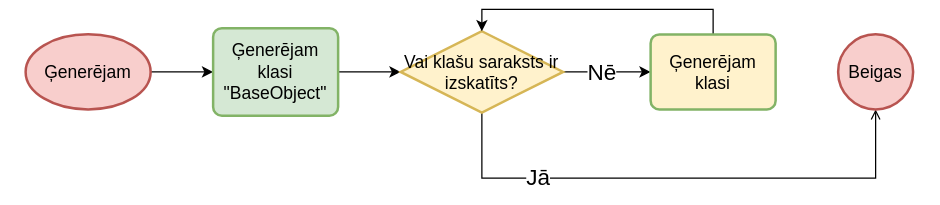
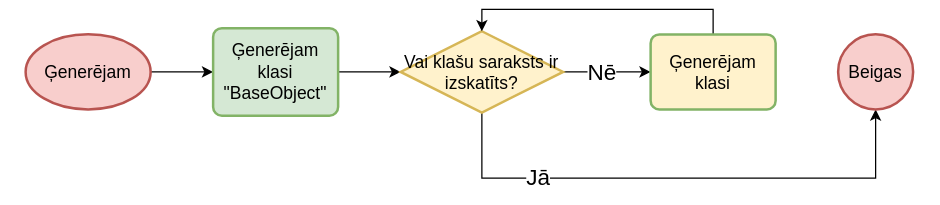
(876, 117) -> (876, 119)
